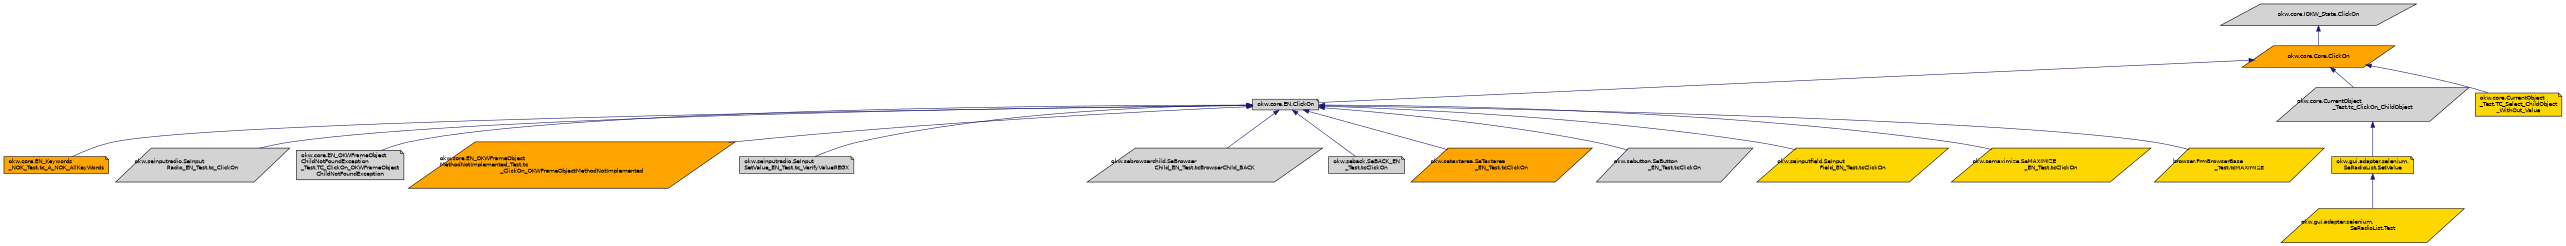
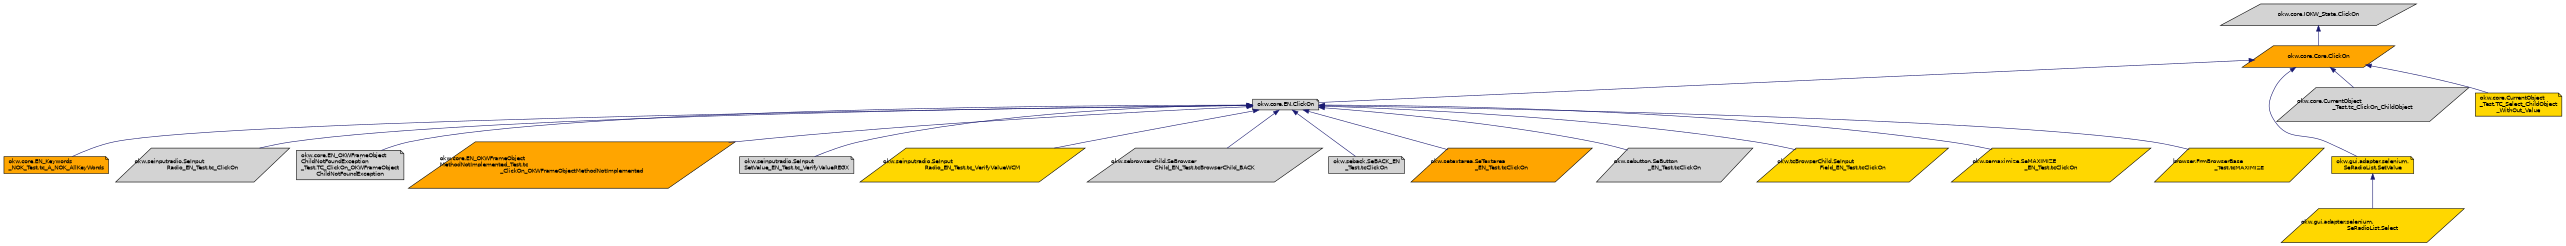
(2373, 142) -> (2286, 132)
none -> (973, 165)
(1853, 165) -> (1853, 165)
(2373, 226) -> (2373, 226)
